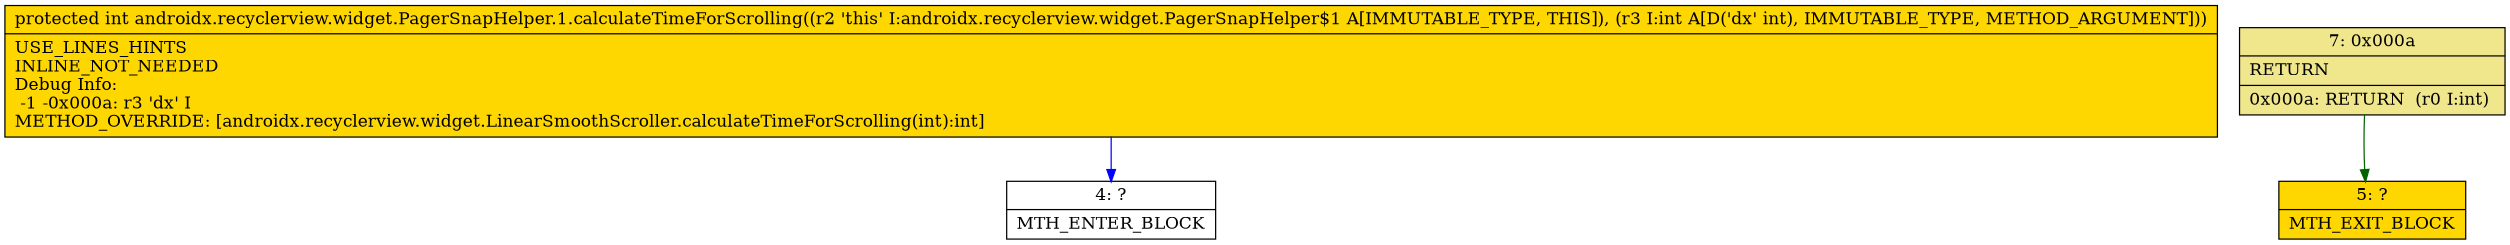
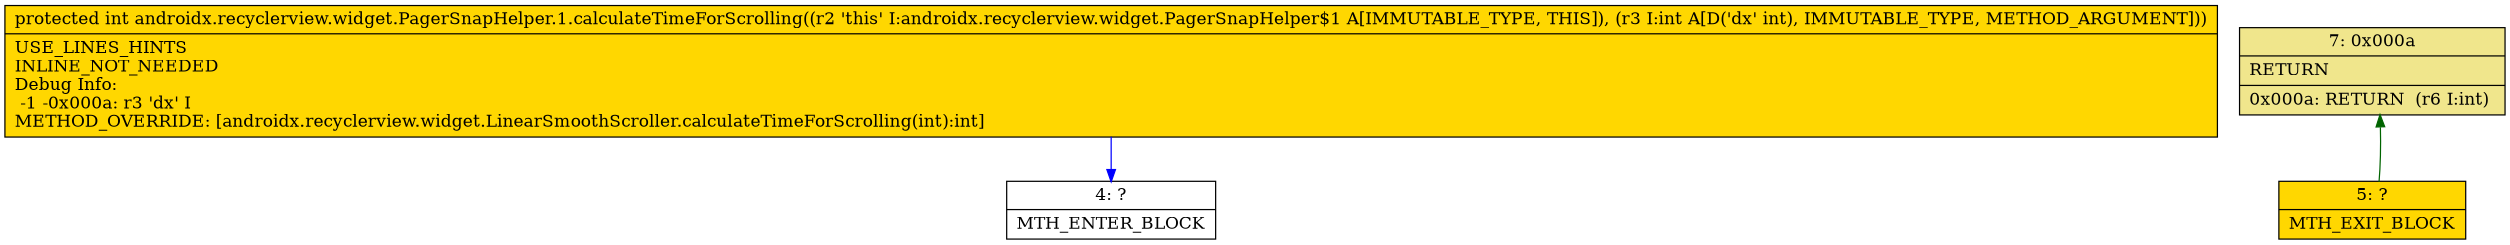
(2372, 100) -> (2372, 100)
(2364, 142) -> (2380, 155)
